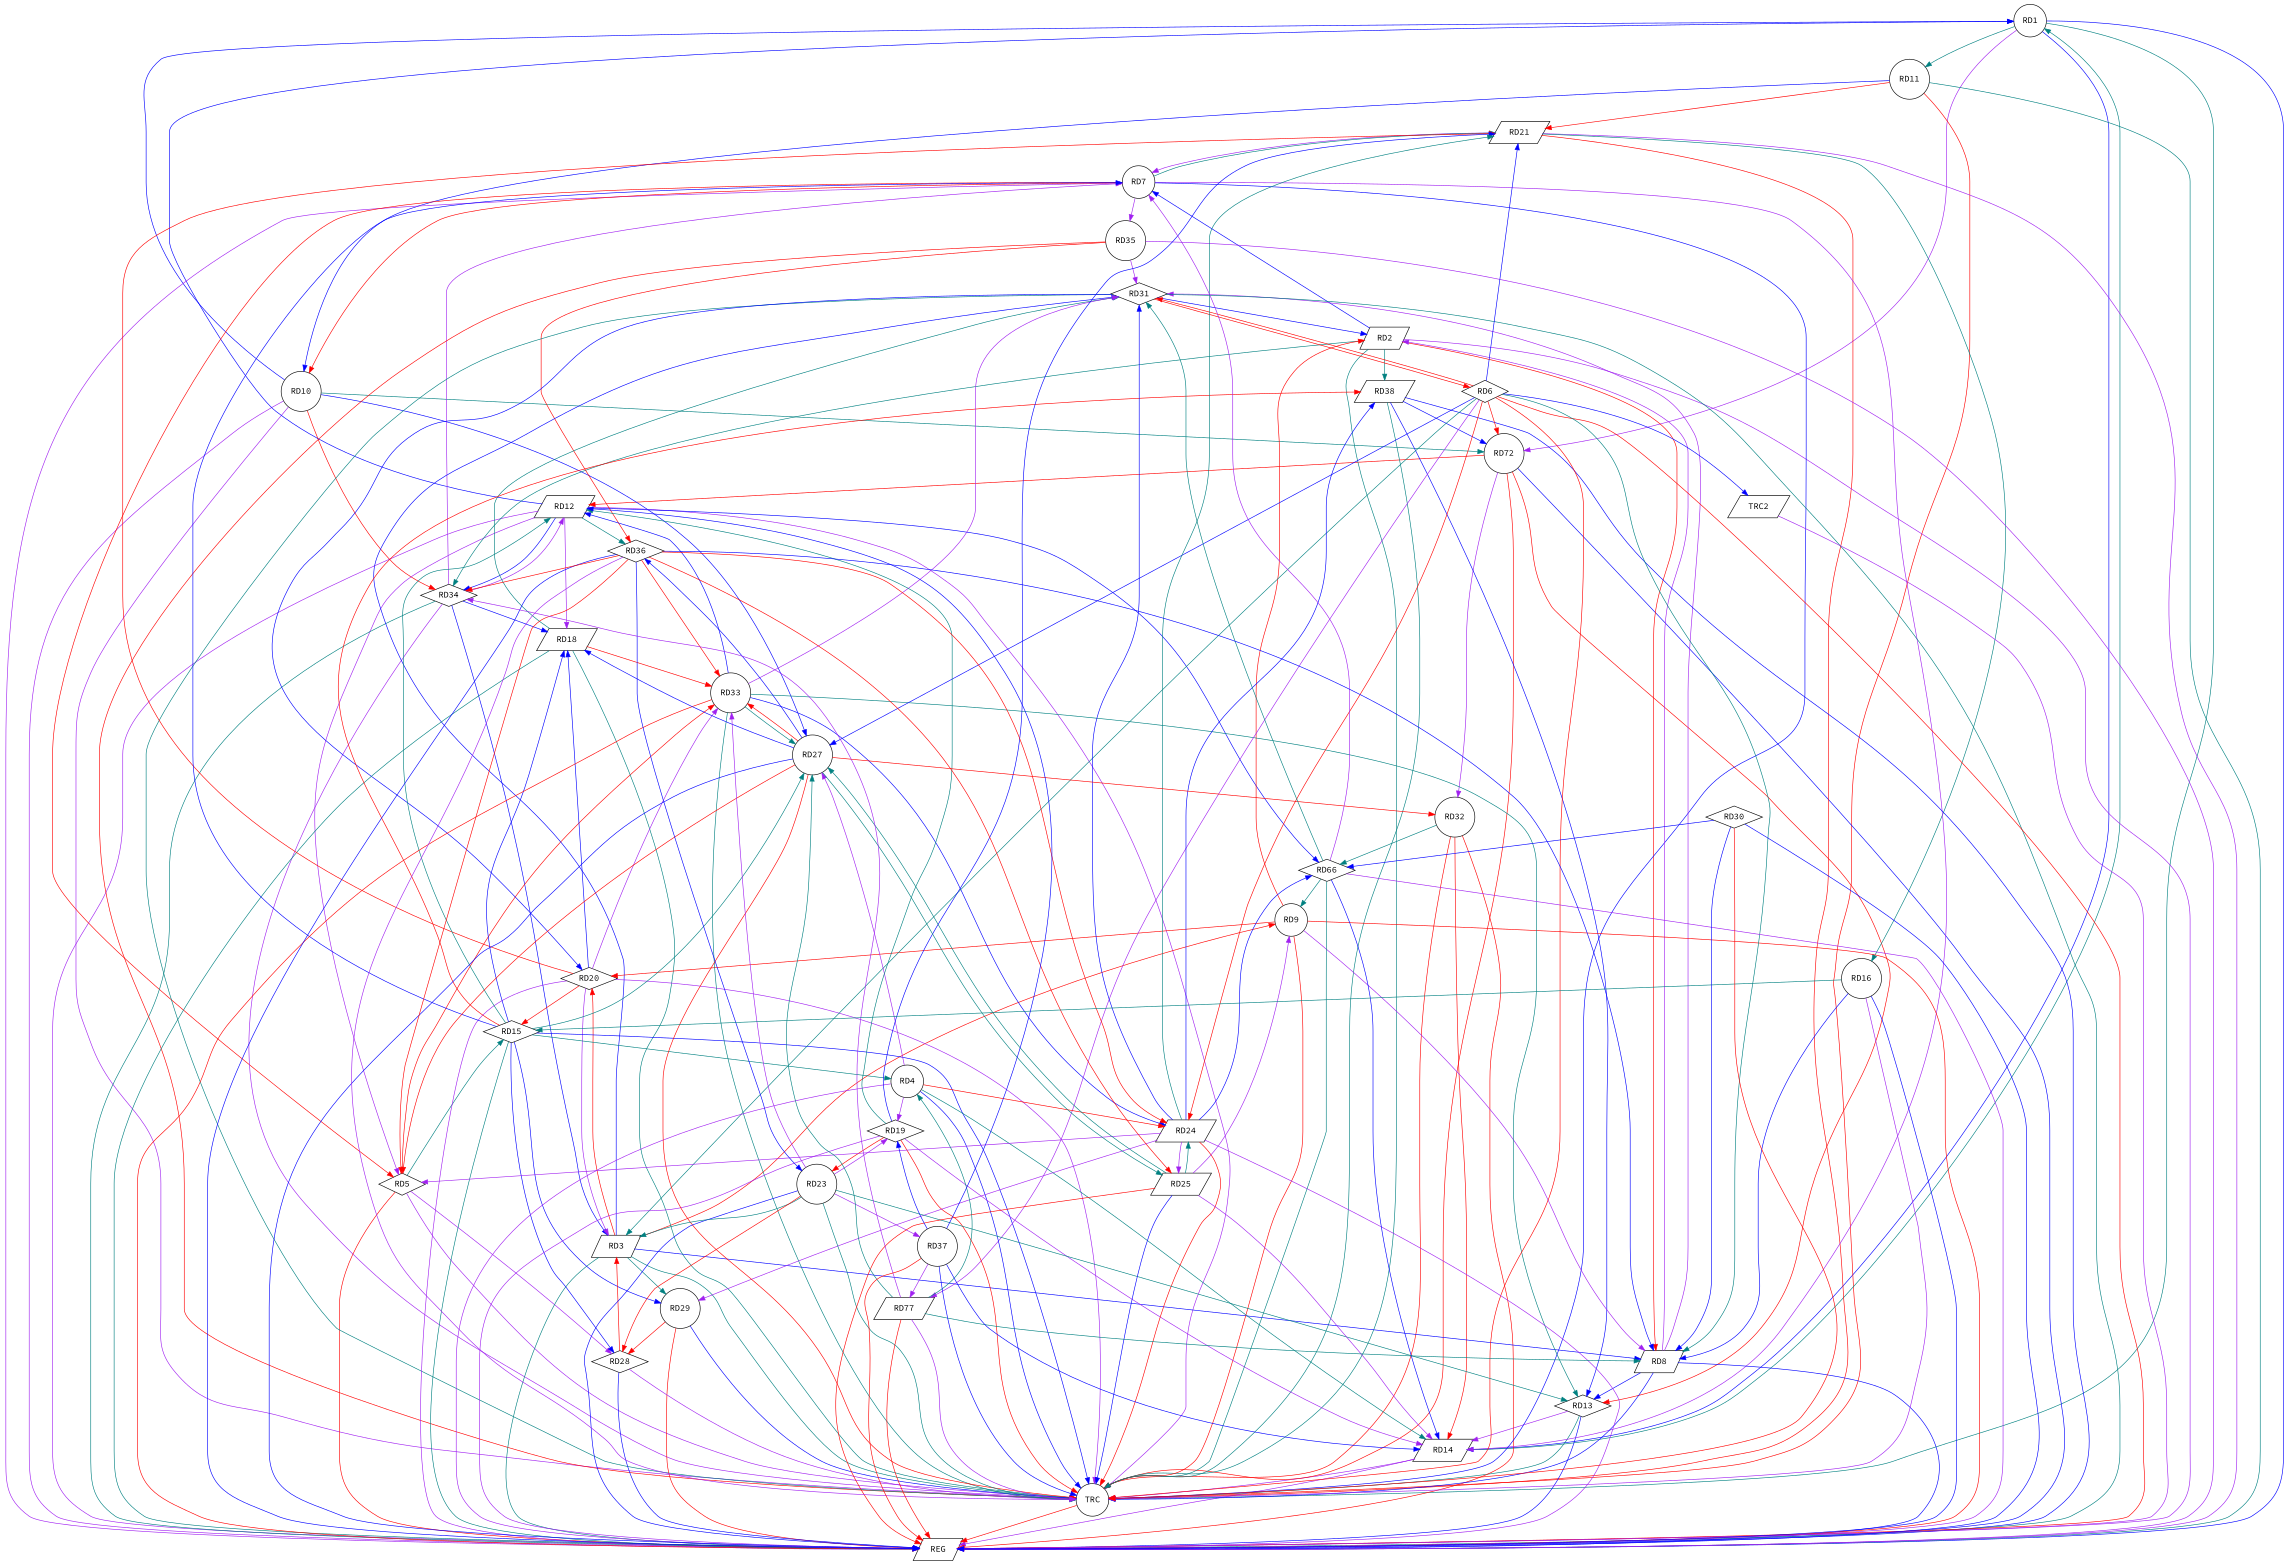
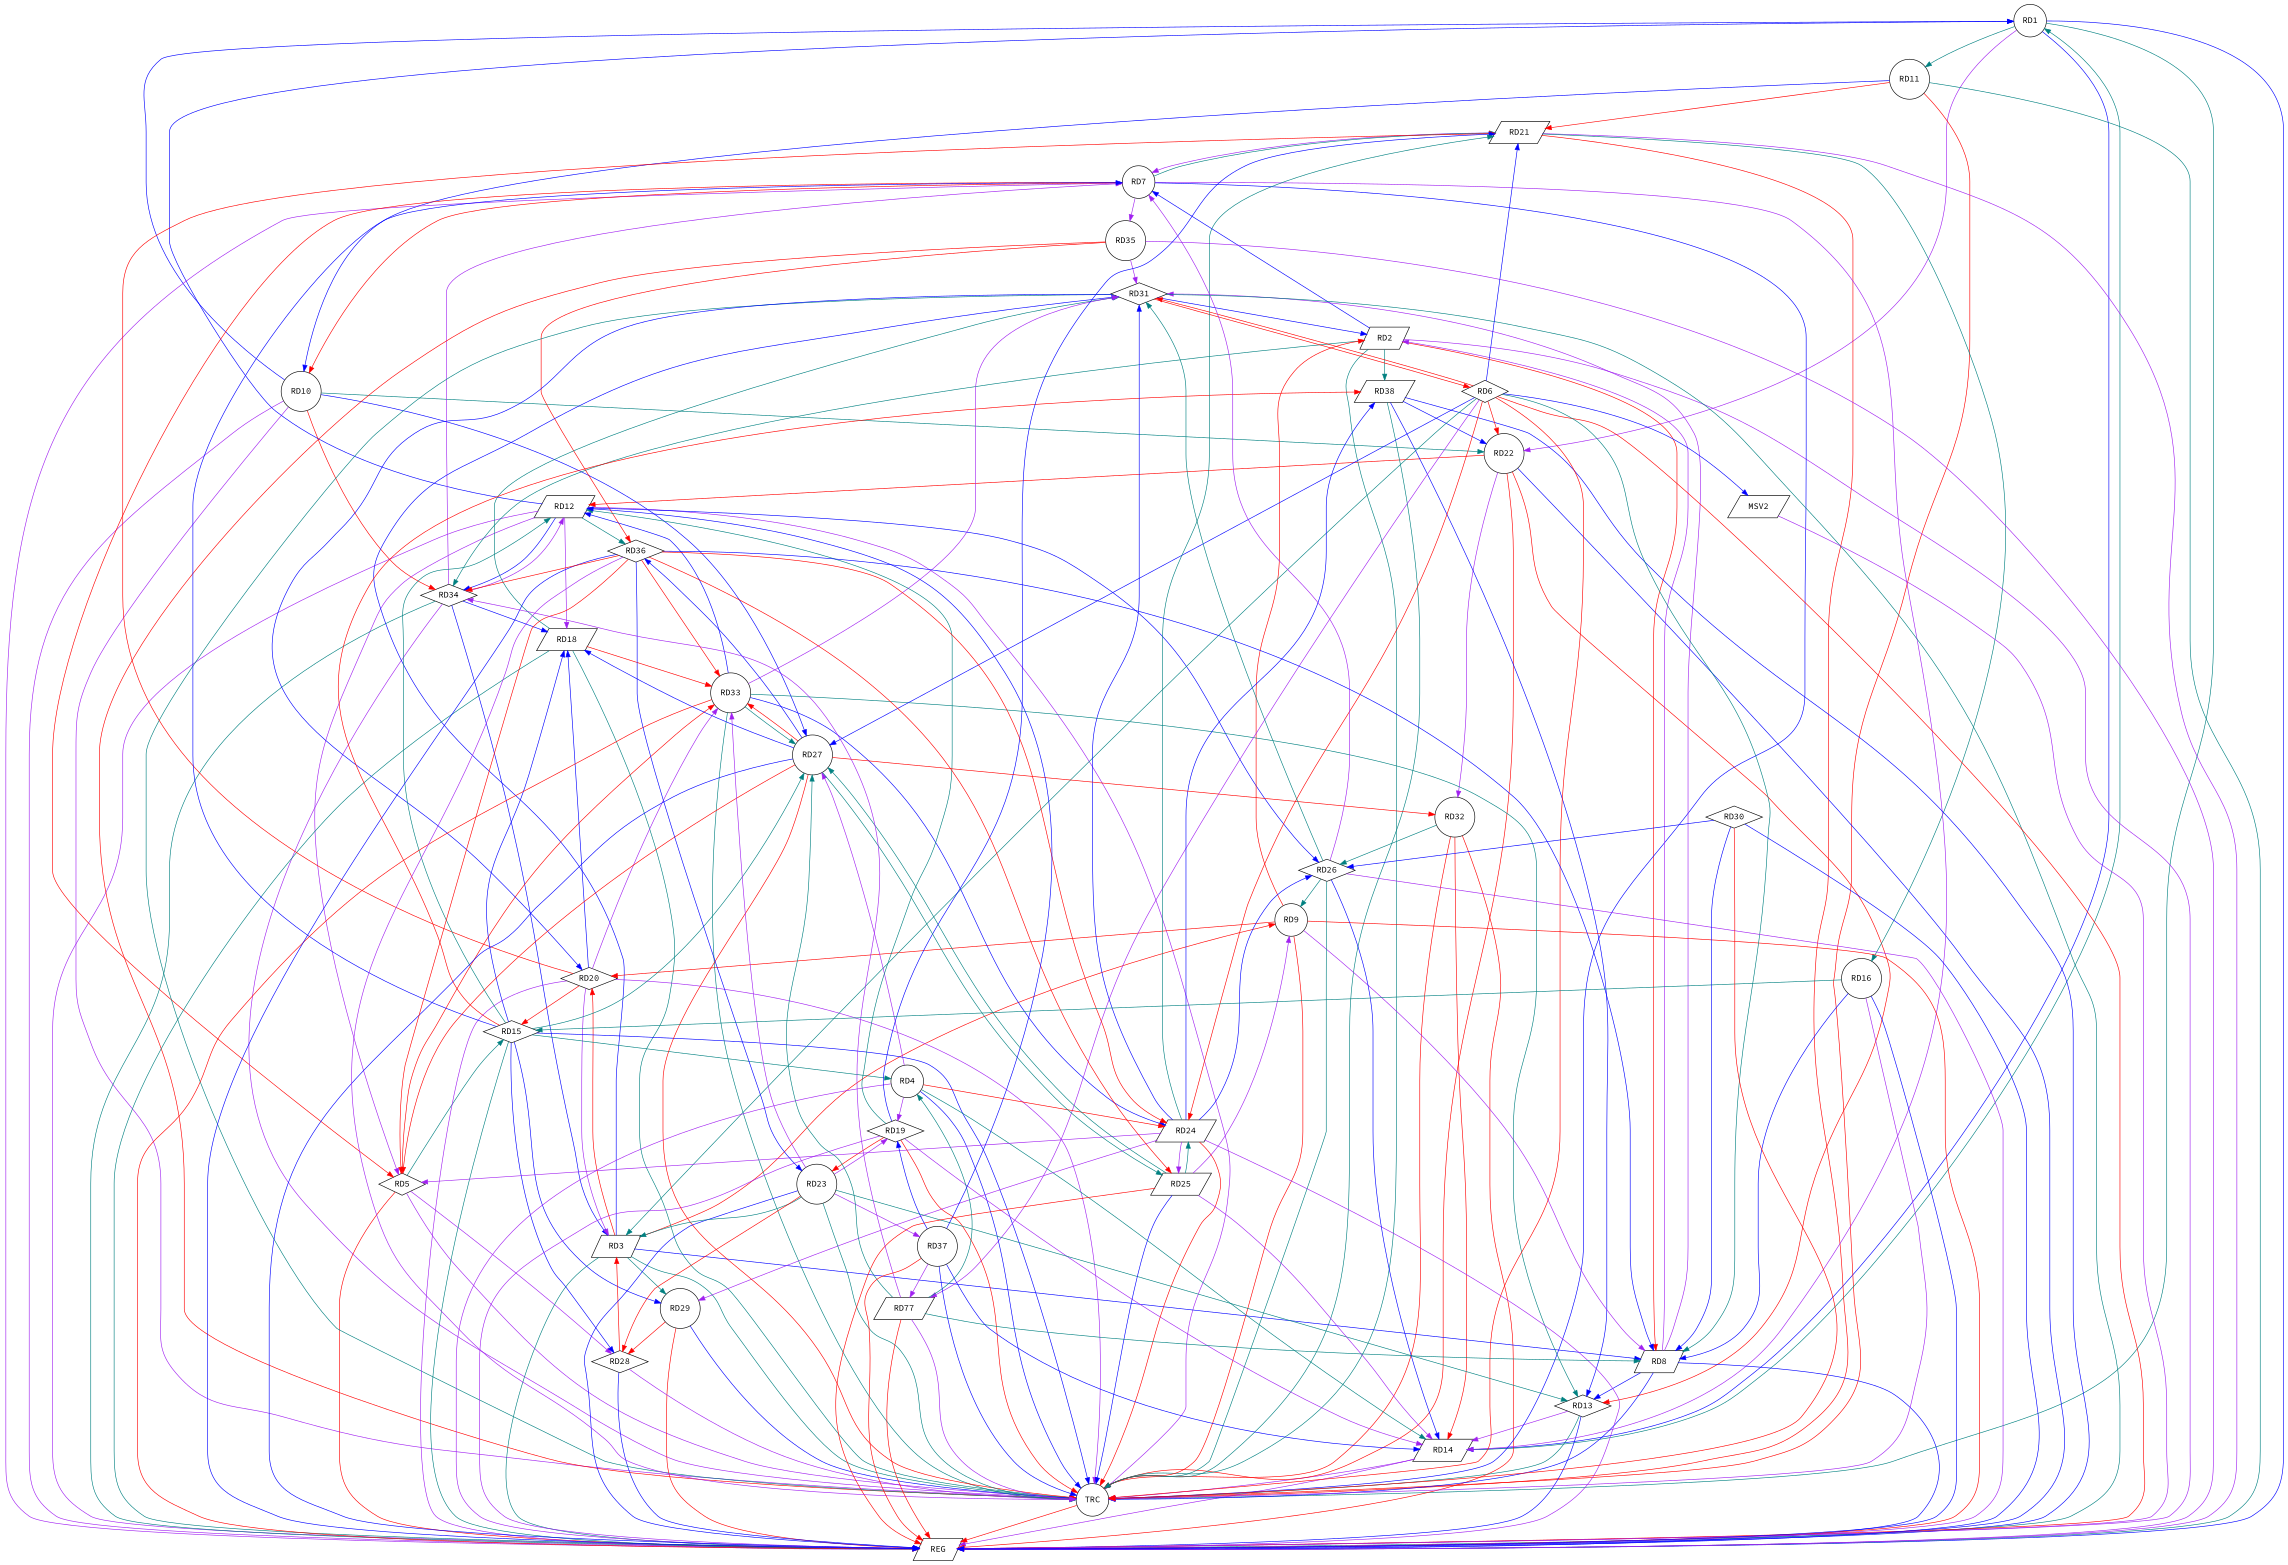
(1504, 454) -> (1504, 454)
(1759, 507) -> (1759, 507)
(1327, 870) -> (1327, 870)
